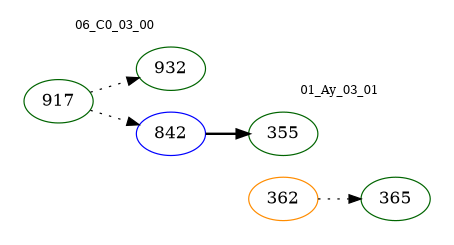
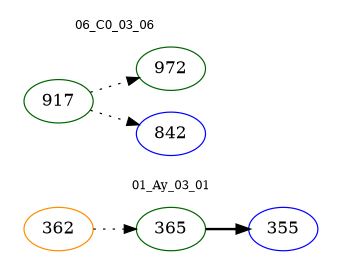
(115, 26) -> (115, 26)
(171, 69) -> (171, 69)
(223, 134) -> (221, 229)
(283, 134) -> (283, 229)
